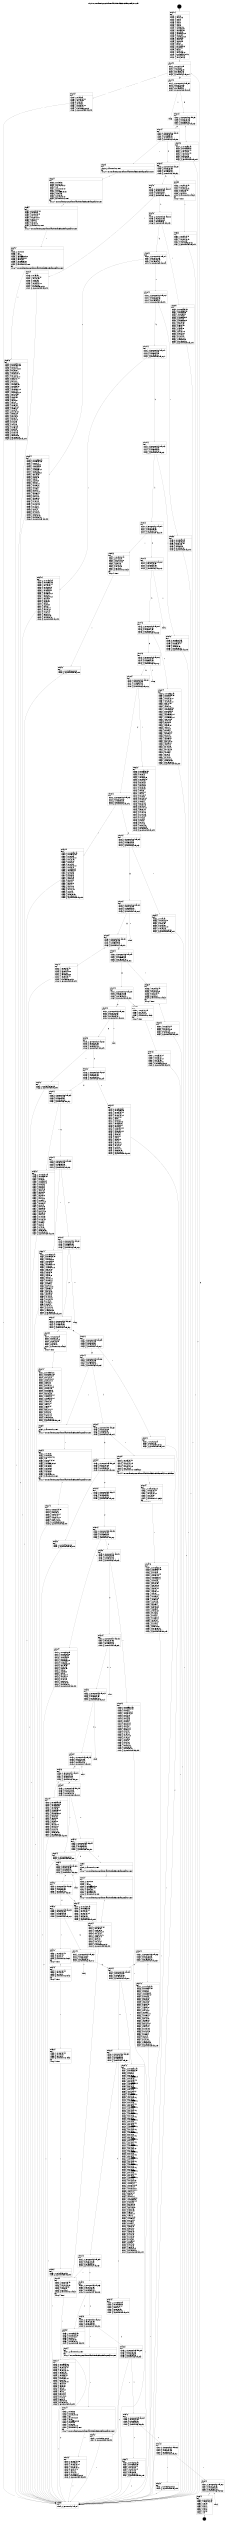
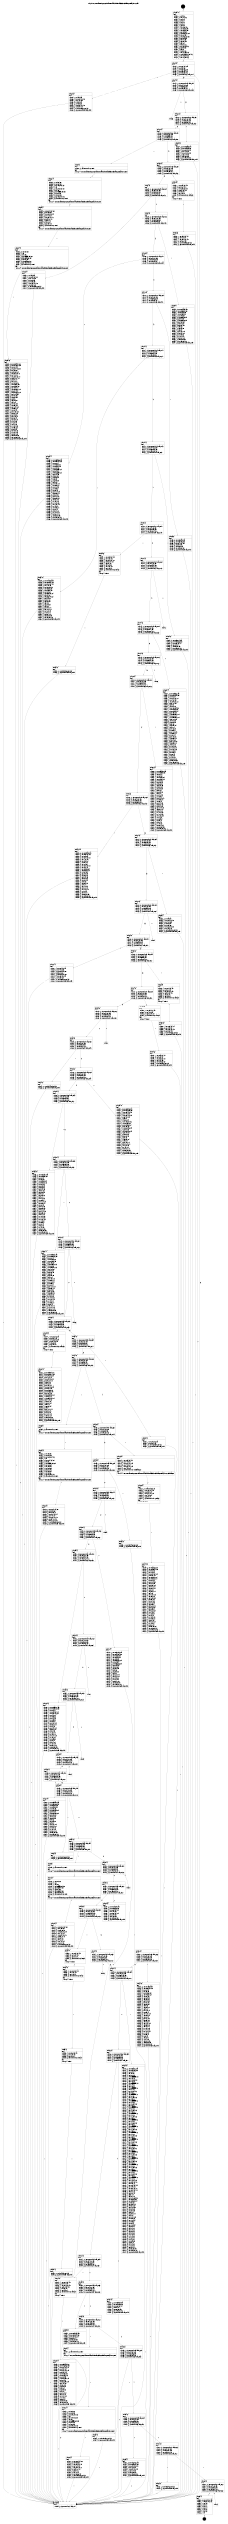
none -> (105, 1533)
